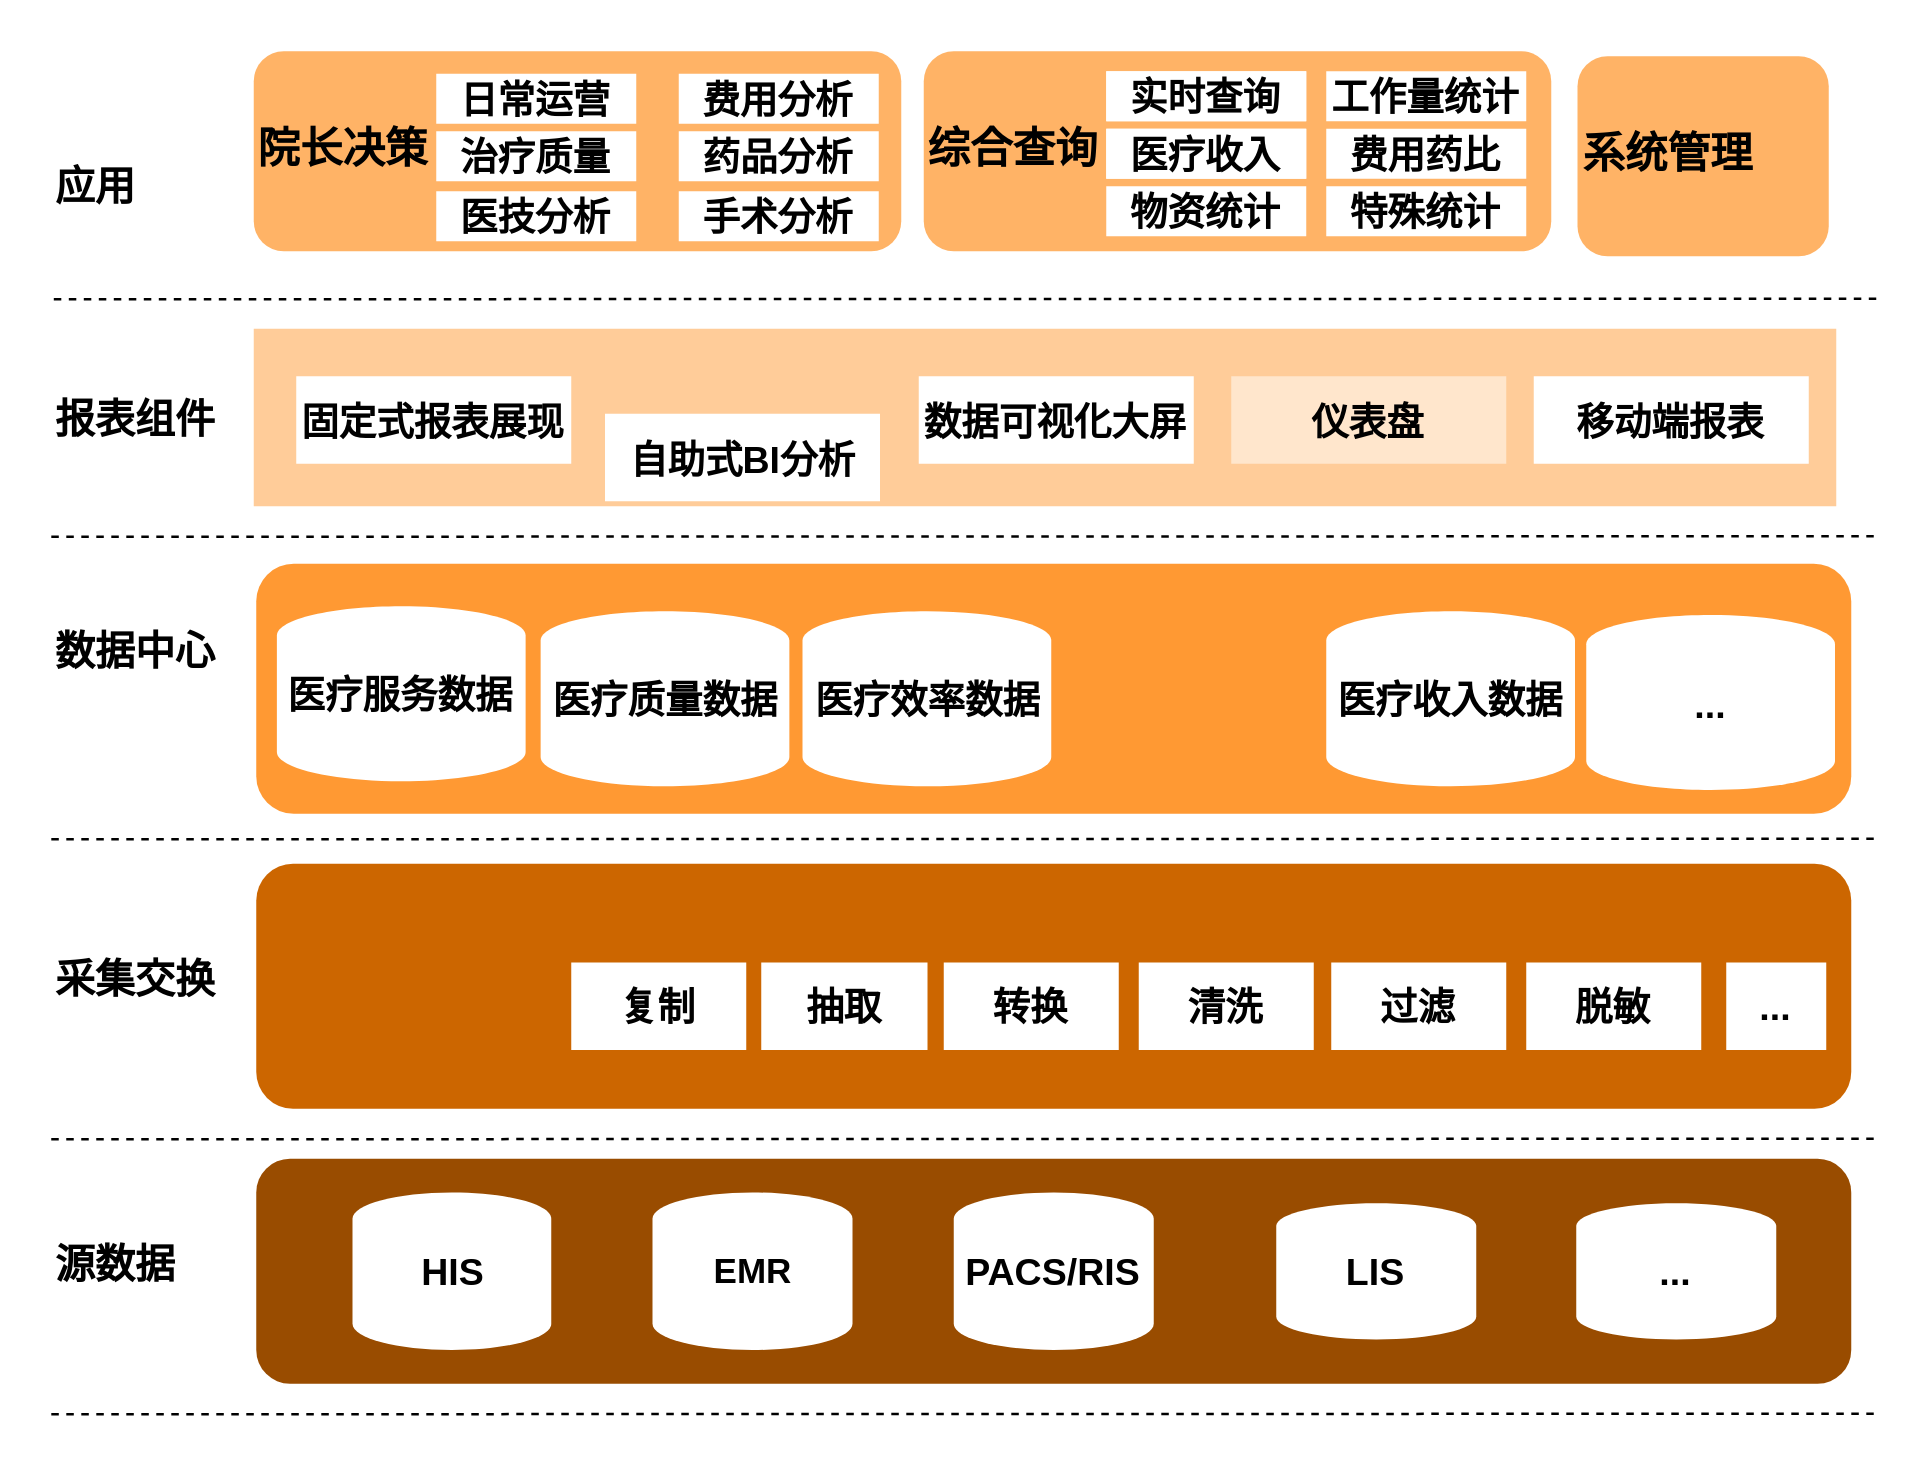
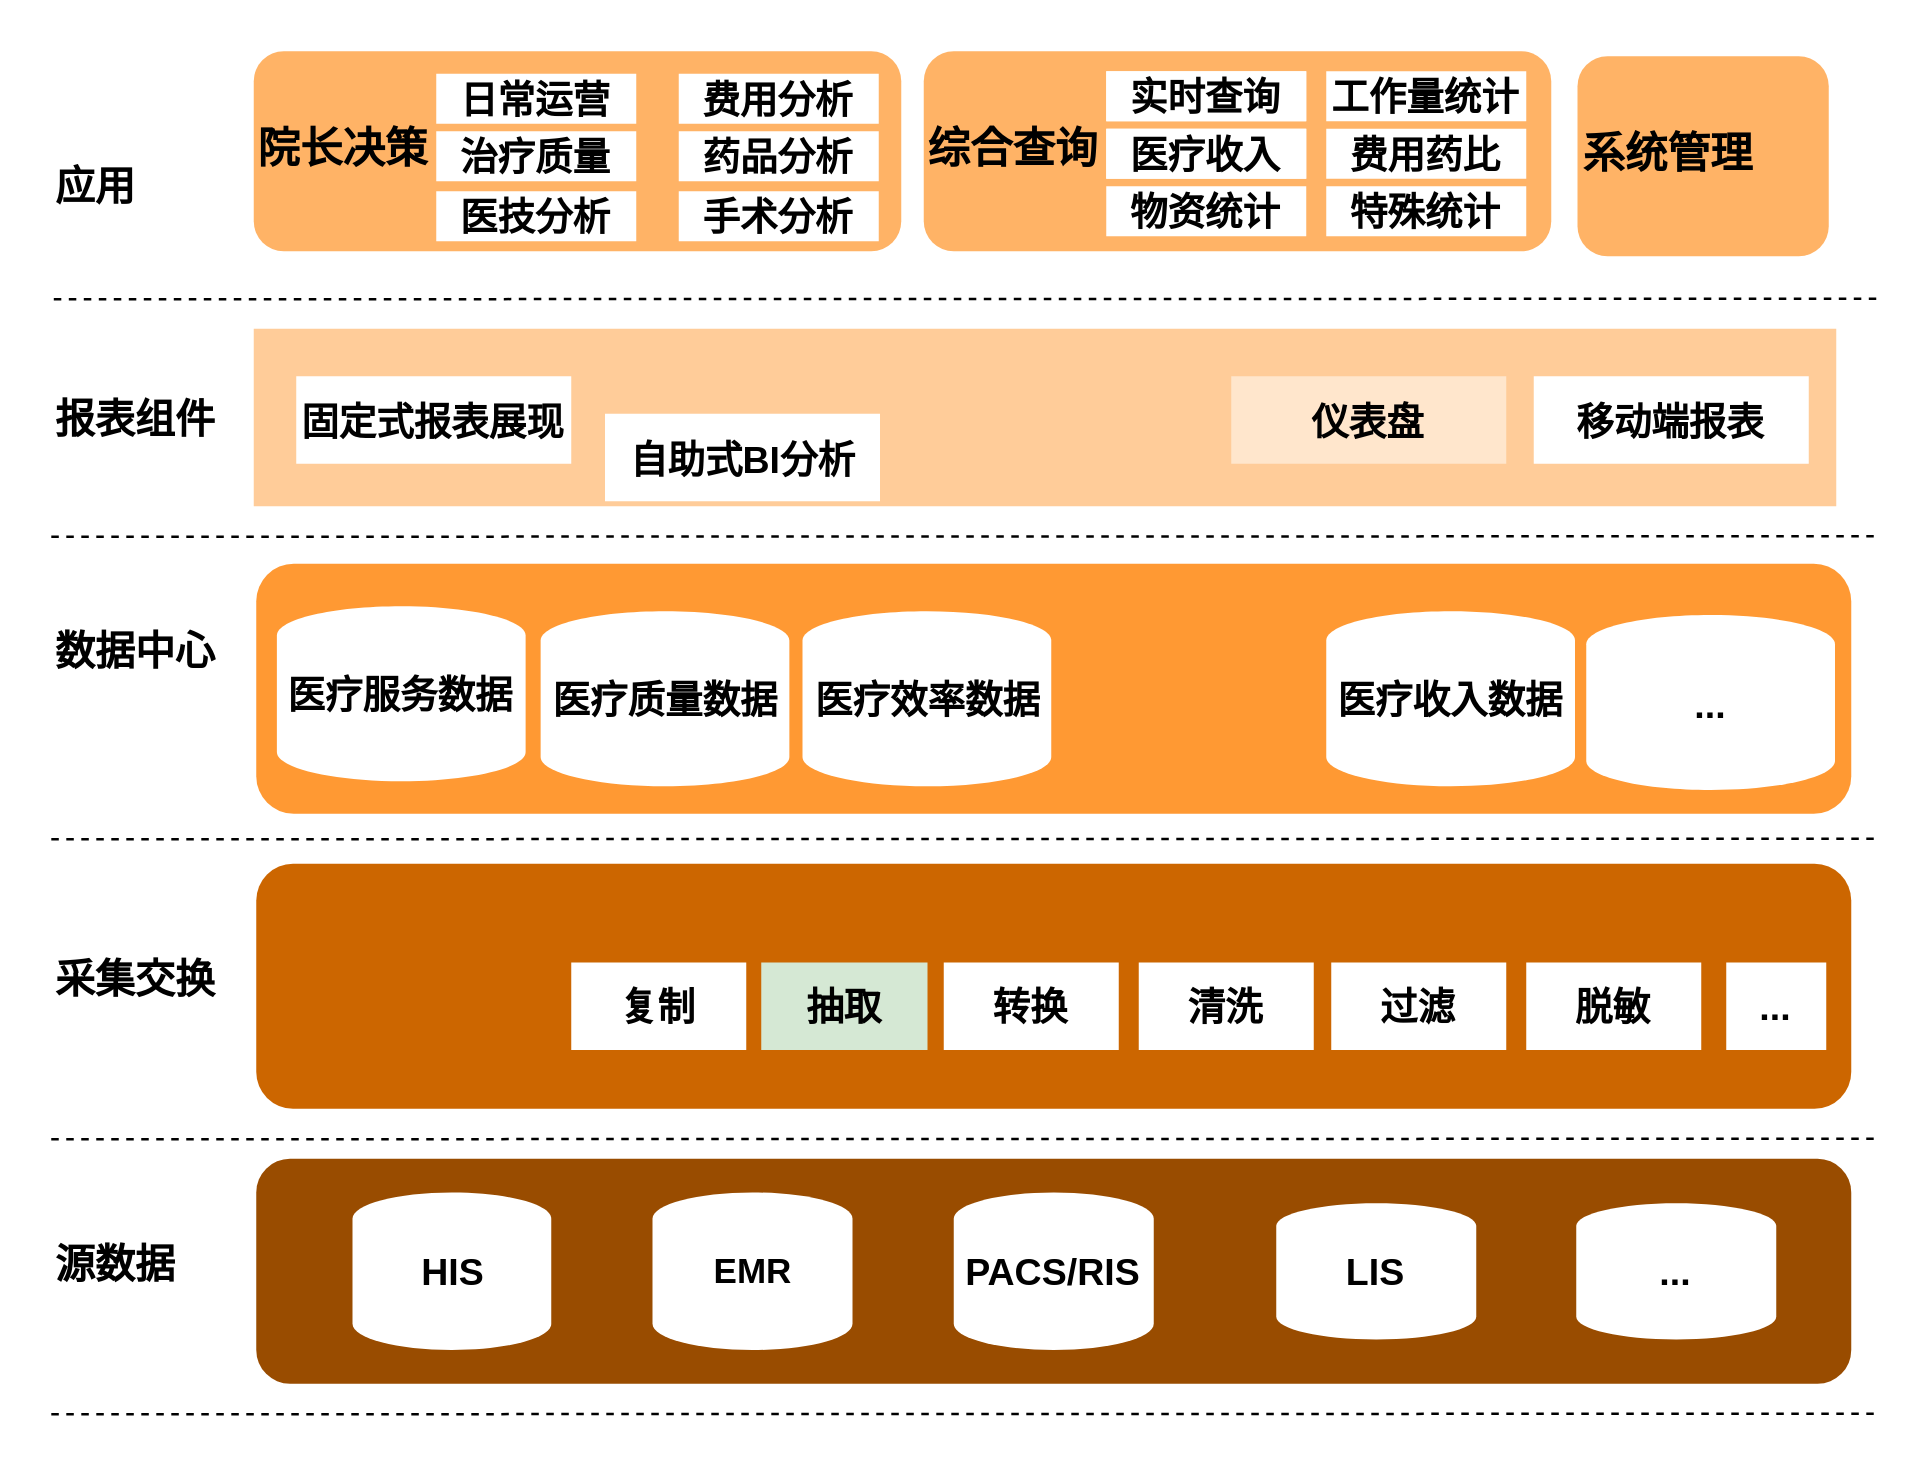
(1056, 420) -> none
(844, 1006) -> (844, 1006)
